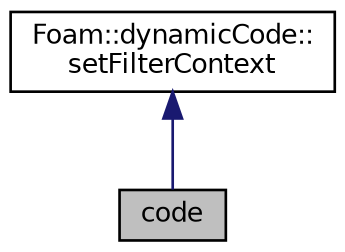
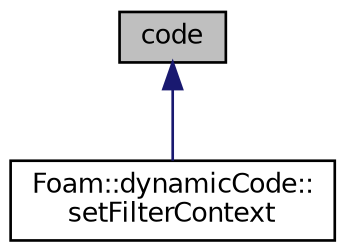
(173, 154) -> (173, 125)
